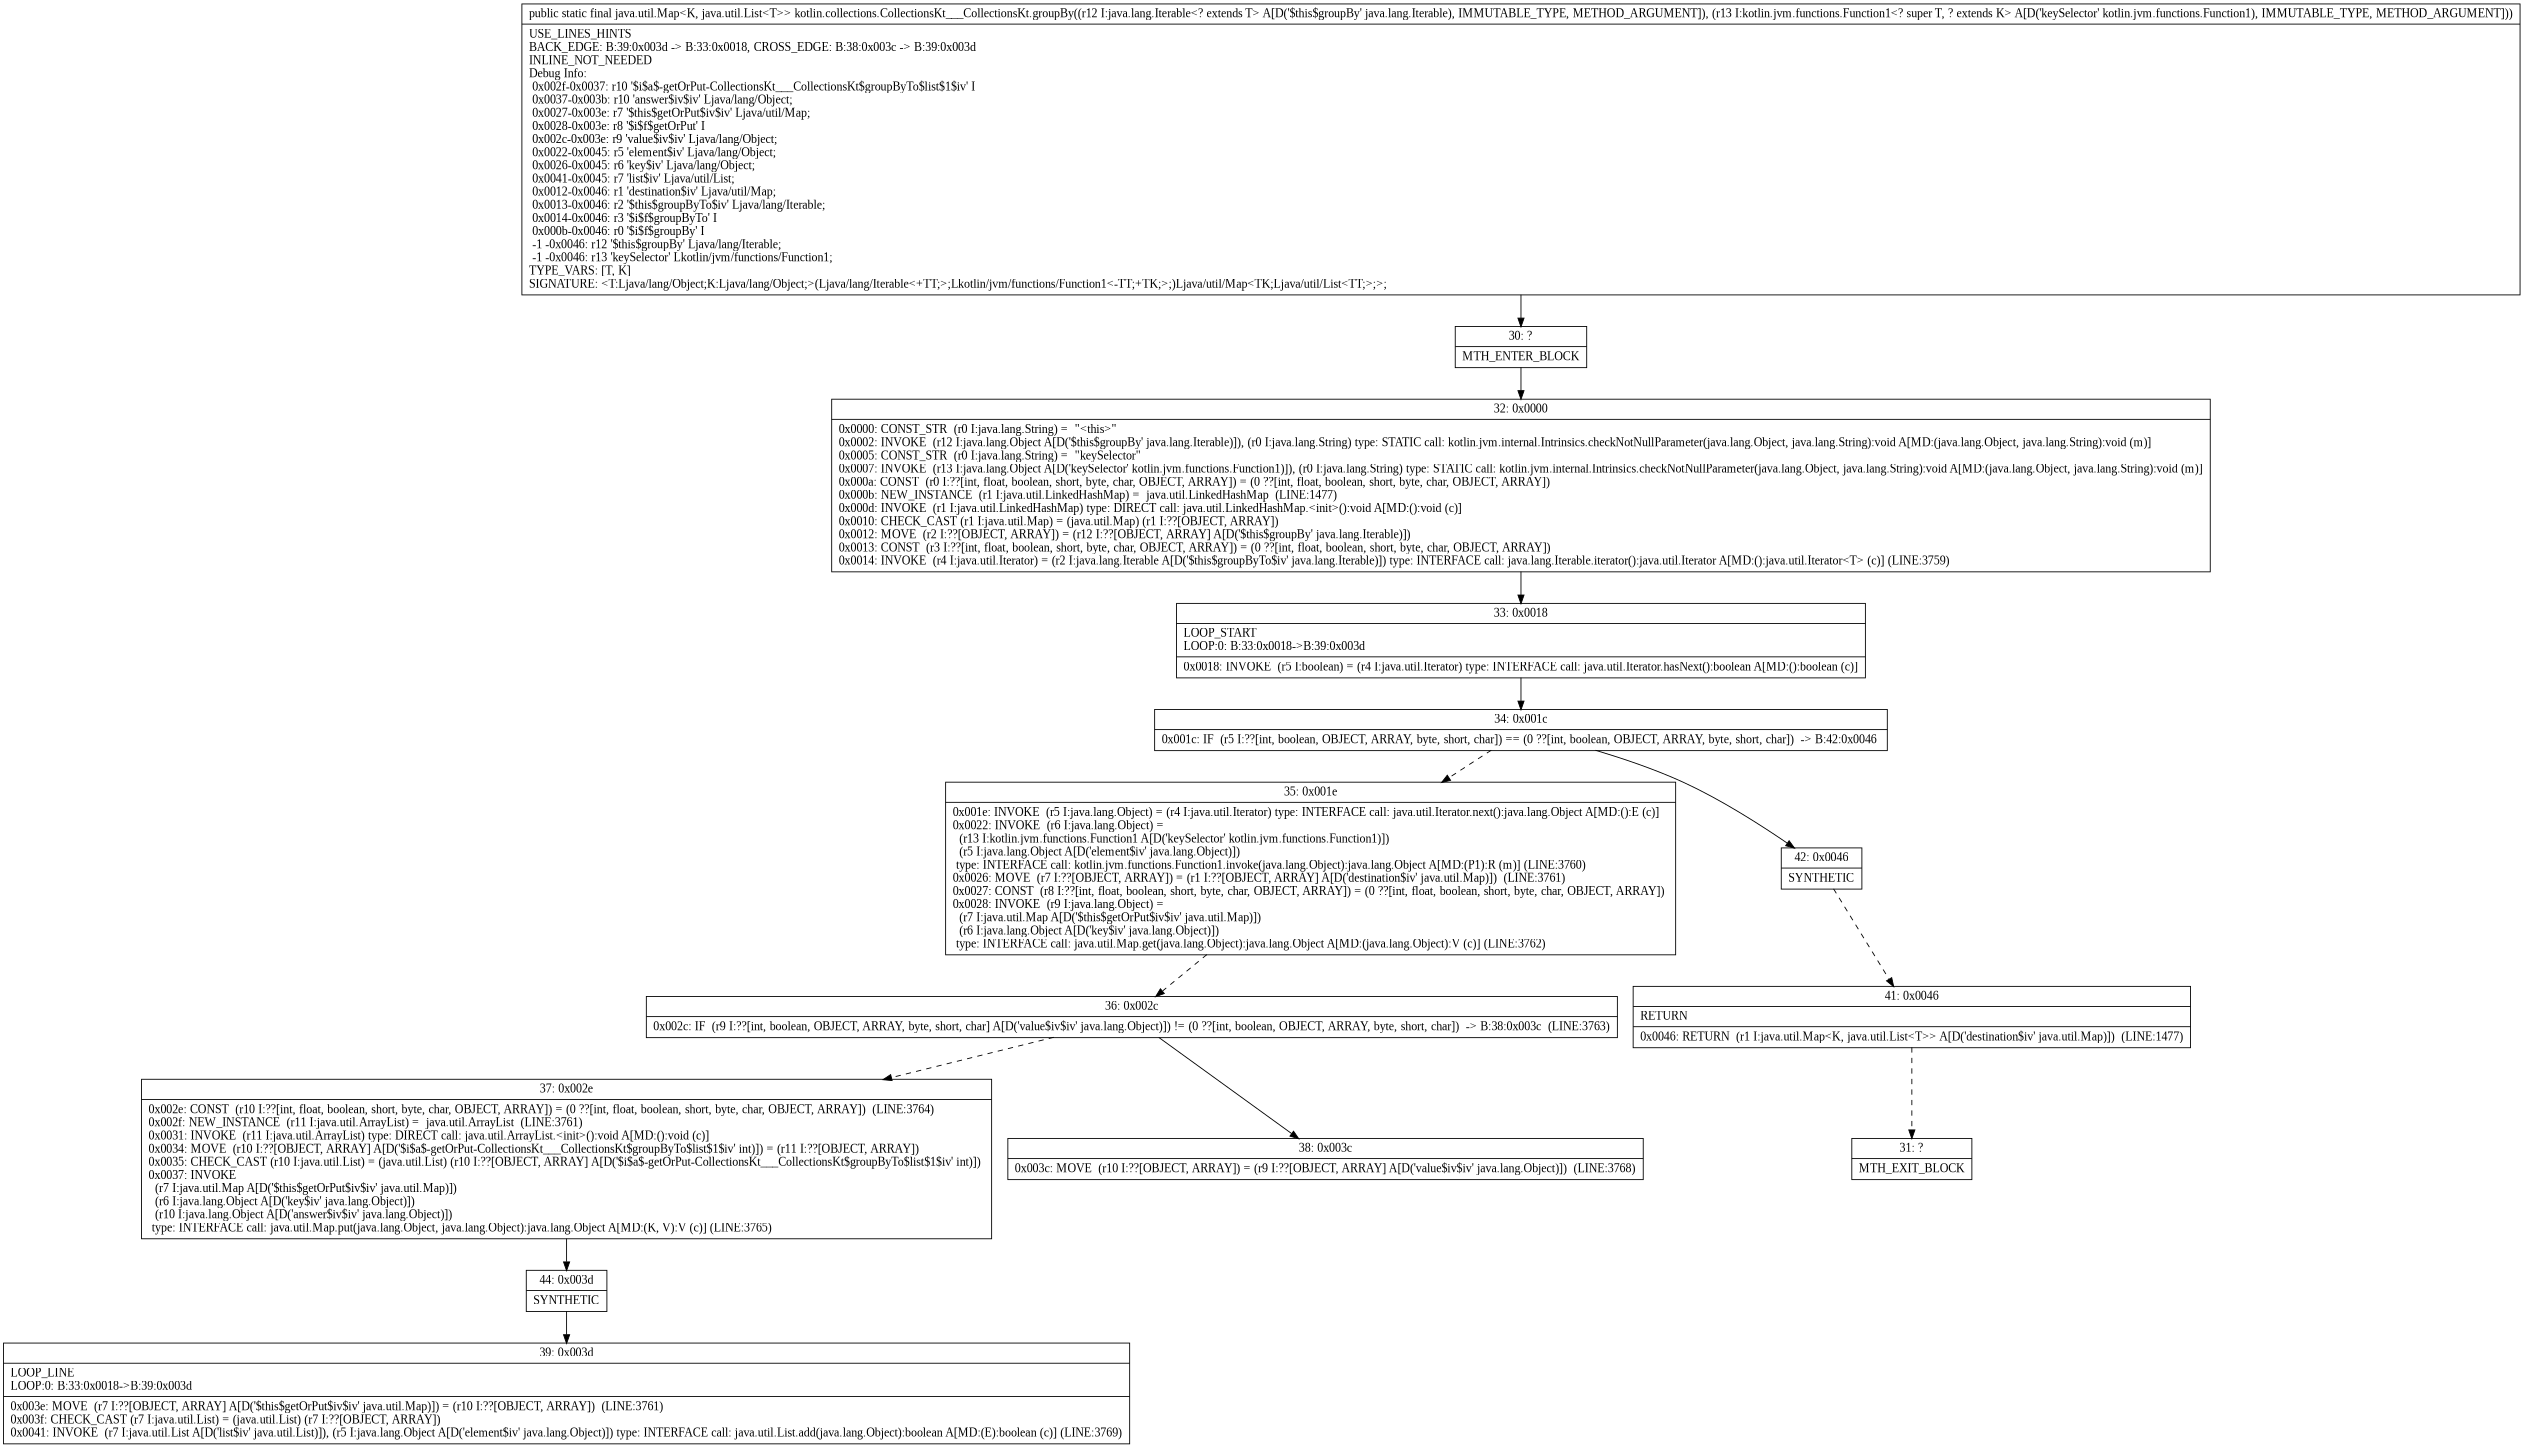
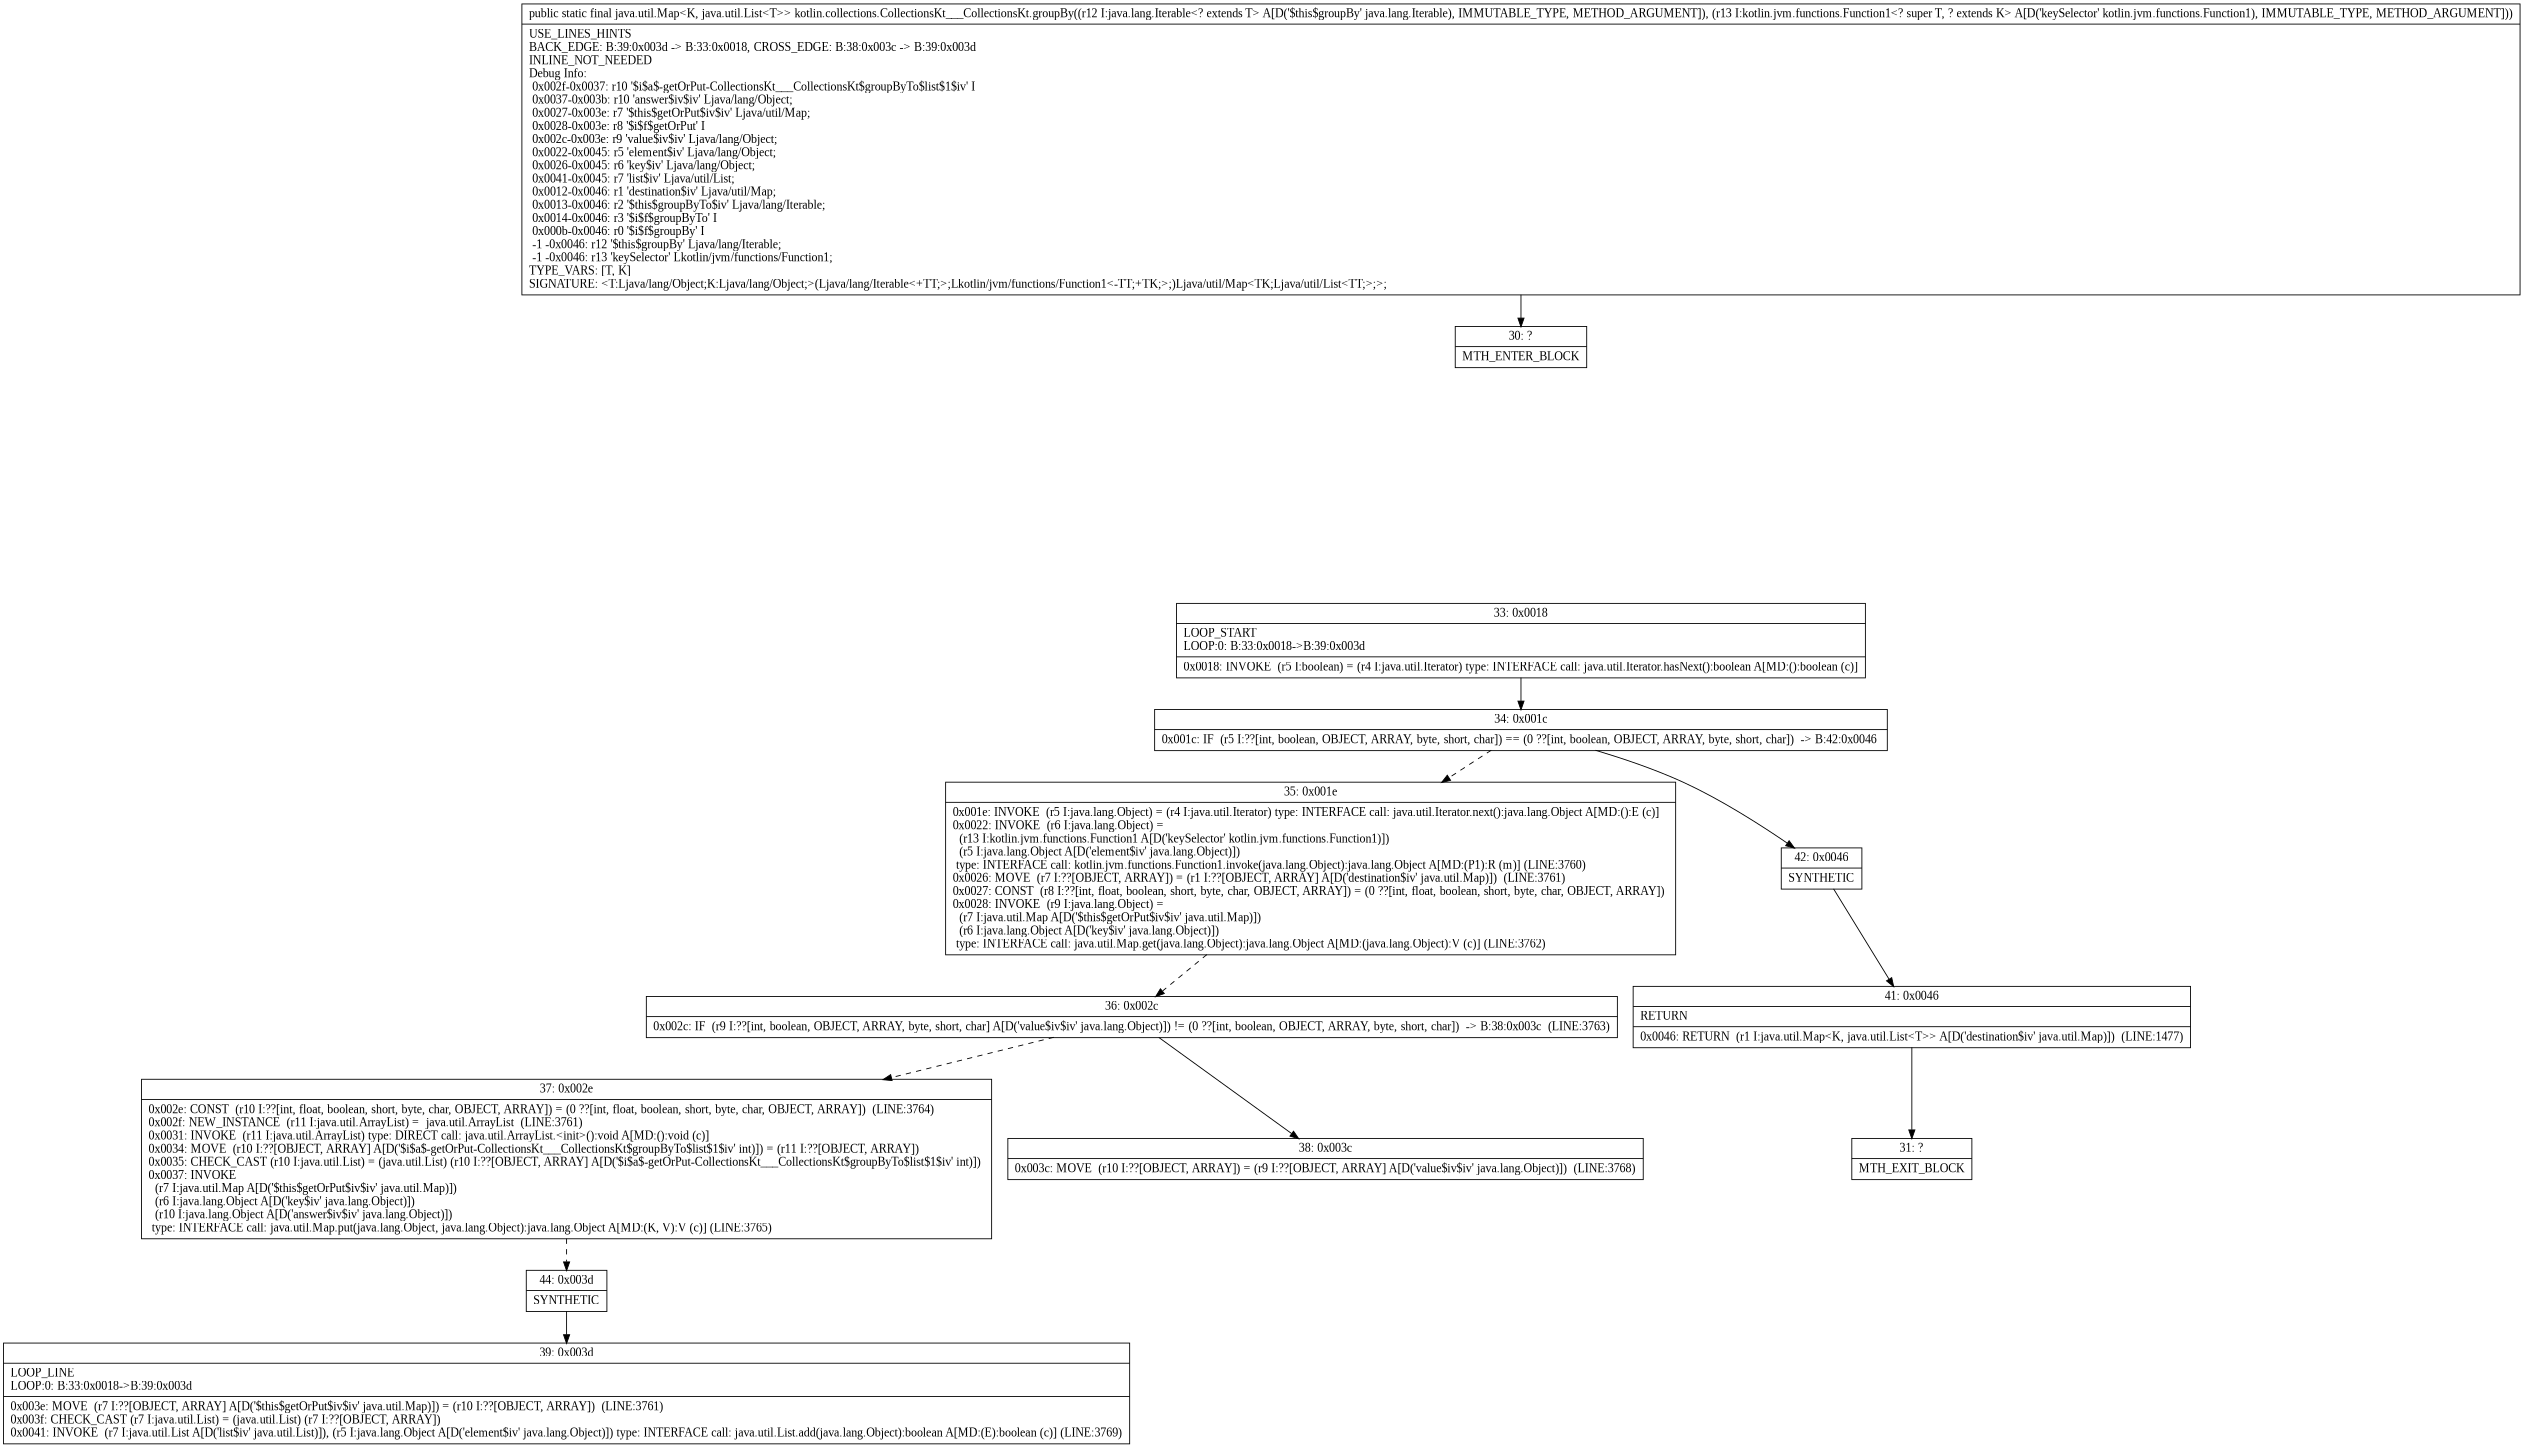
(1521, 486) -> none
(1861, 934) -> (1861, 934)
(1912, 1089) -> (1912, 1089)
(567, 1250) -> (567, 1250)
